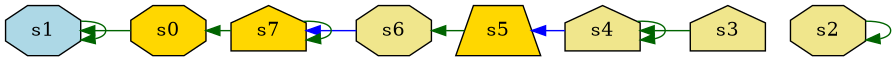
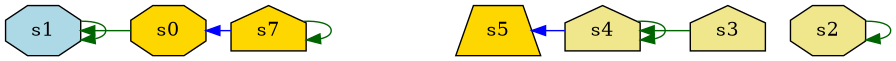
(225, 31) -> (225, 31)
(394, 31) -> none
